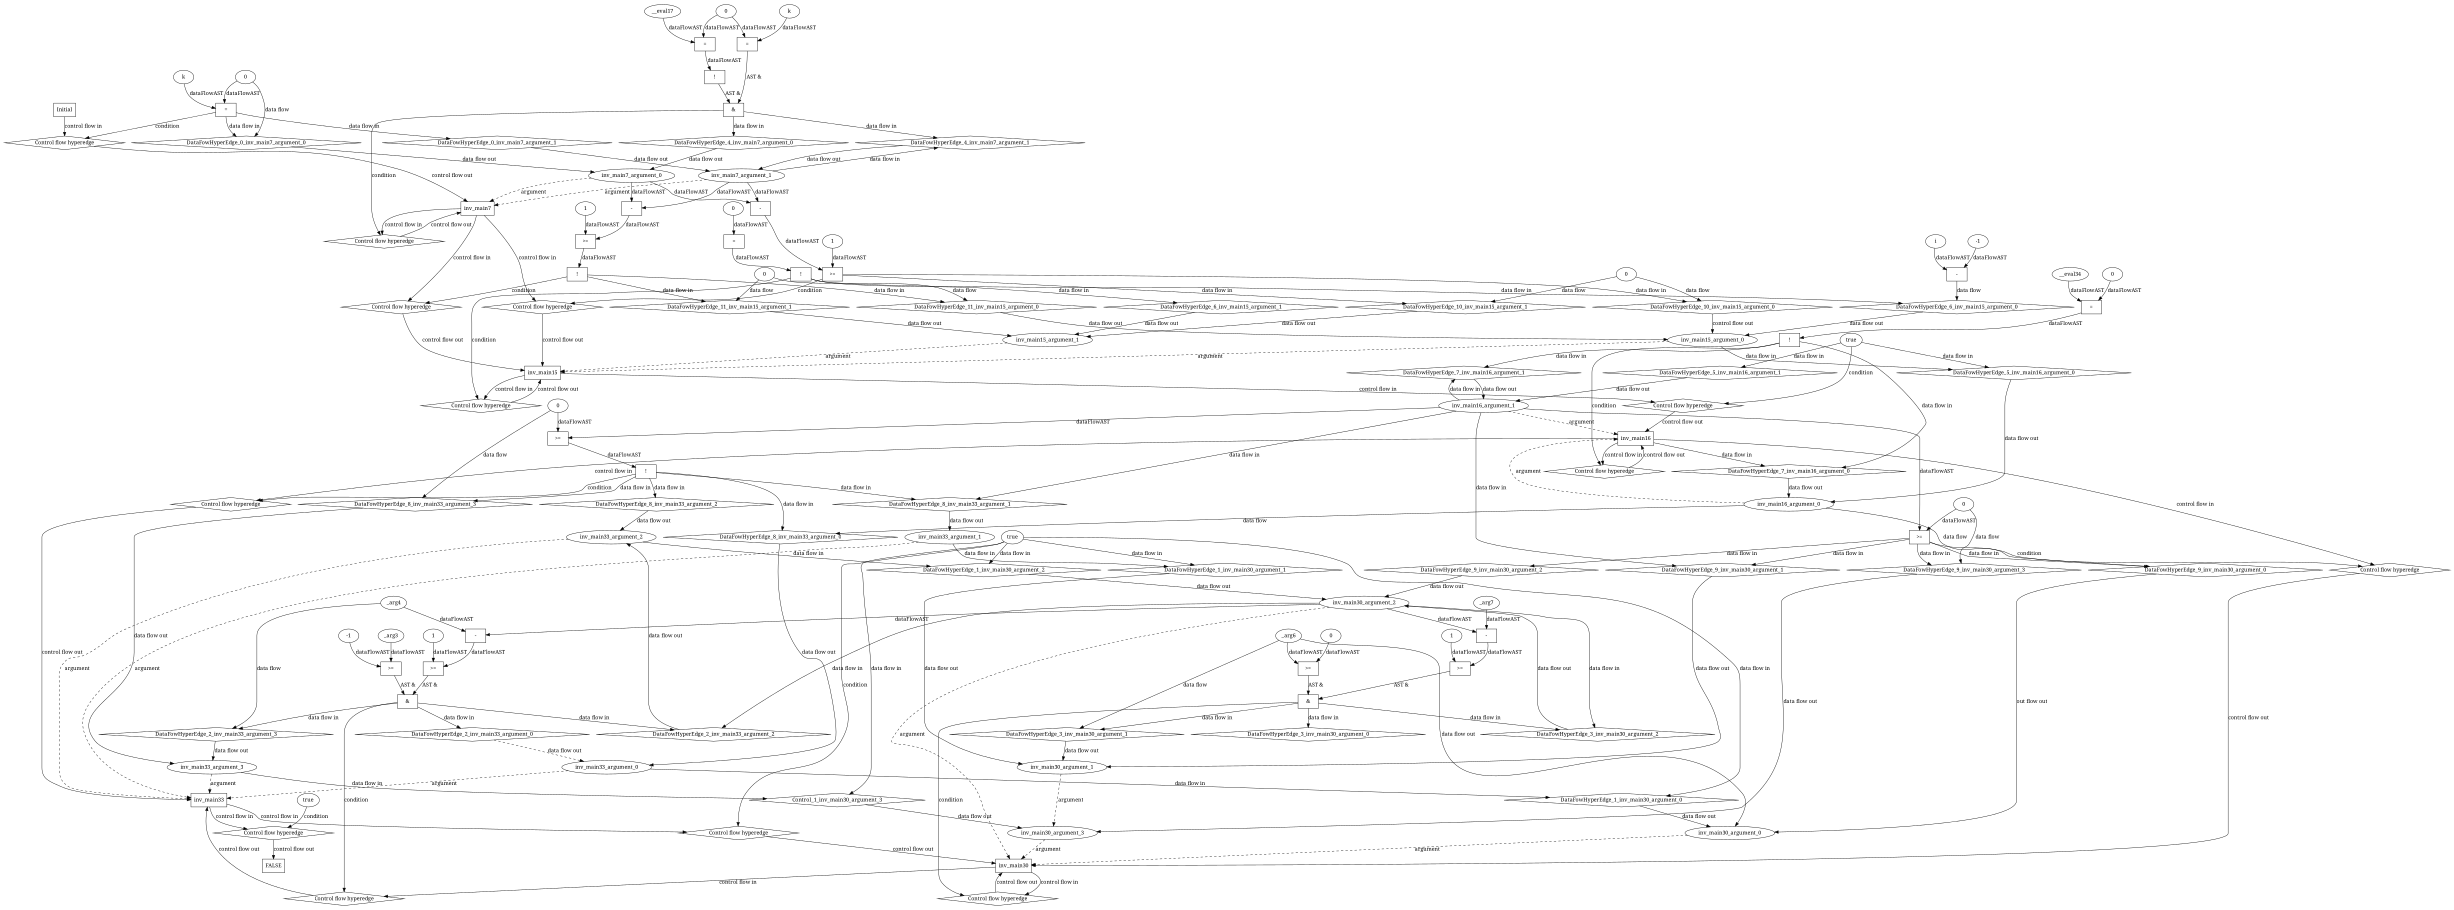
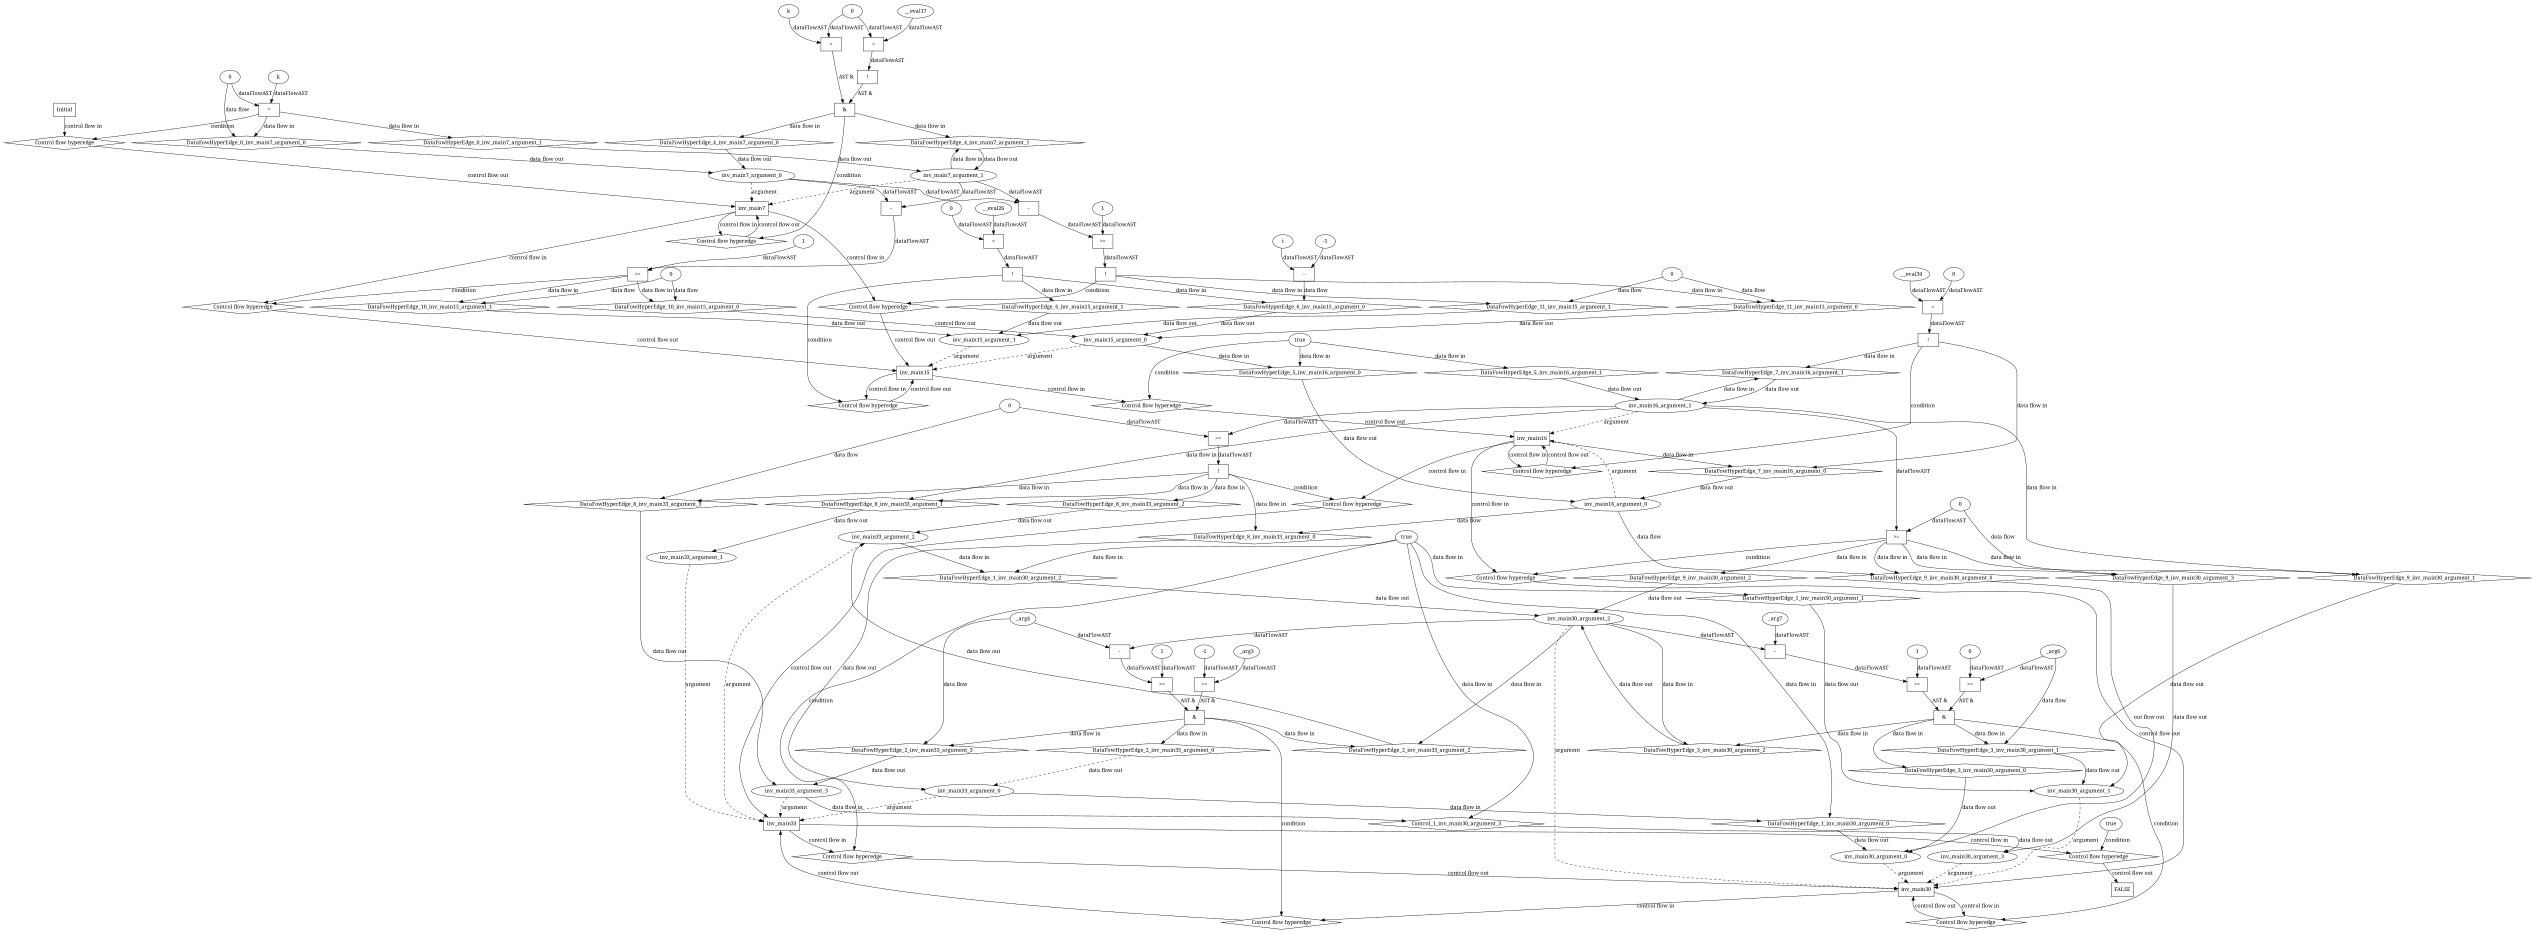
none -> (994, 209)
(1056, 563) -> none
(1496, 774) -> (1953, 825)
(1057, 798) -> (2027, 858)
